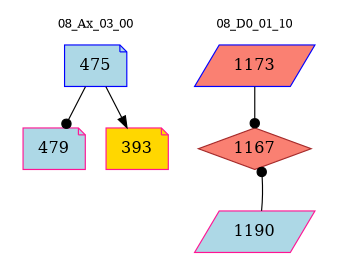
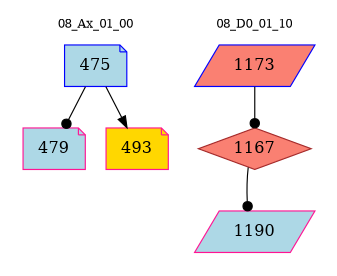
(96, 25) -> (96, 25)
(137, 149) -> (137, 149)
(263, 194) -> (247, 184)
